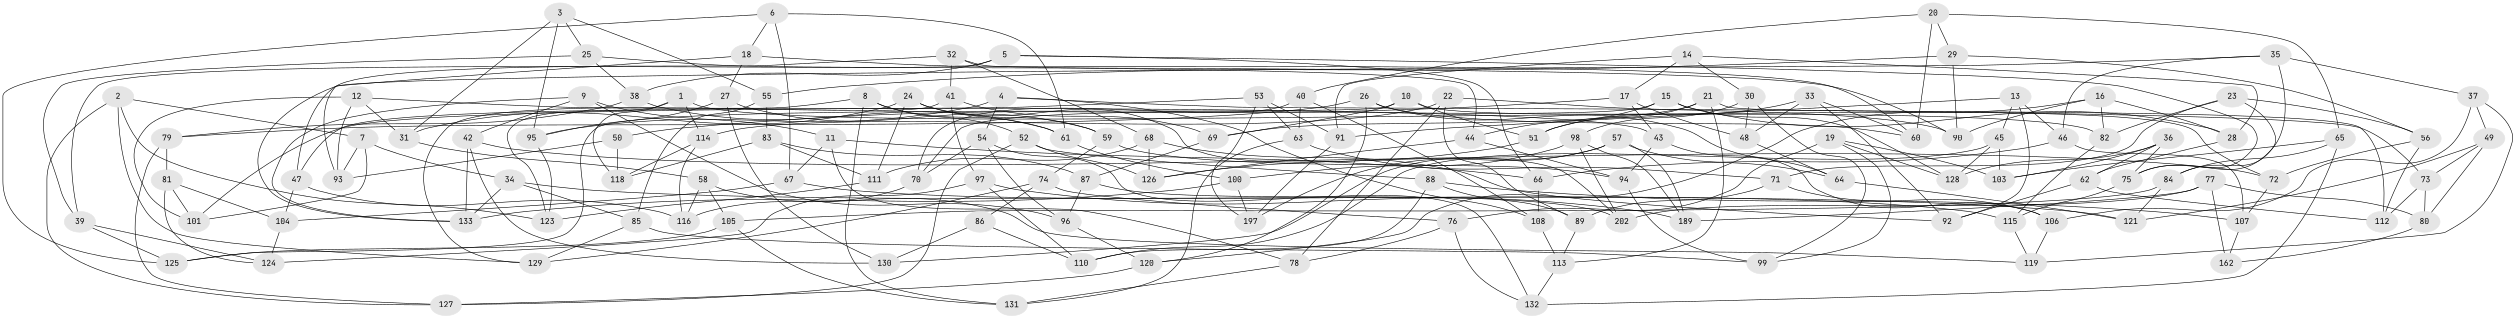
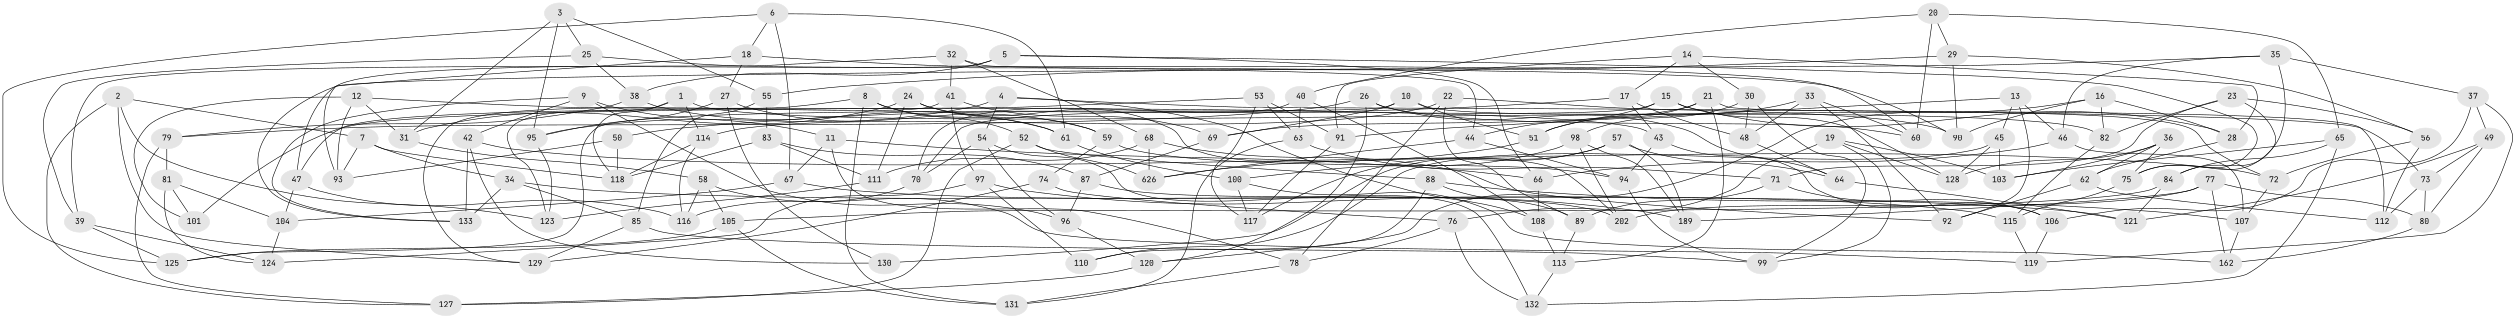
(1149, 180) -> (1149, 180)
(311, 202) -> (488, 164)
(665, 202) -> (1724, 248)
(980, 222) -> none
(1250, 222) -> (1250, 222)
